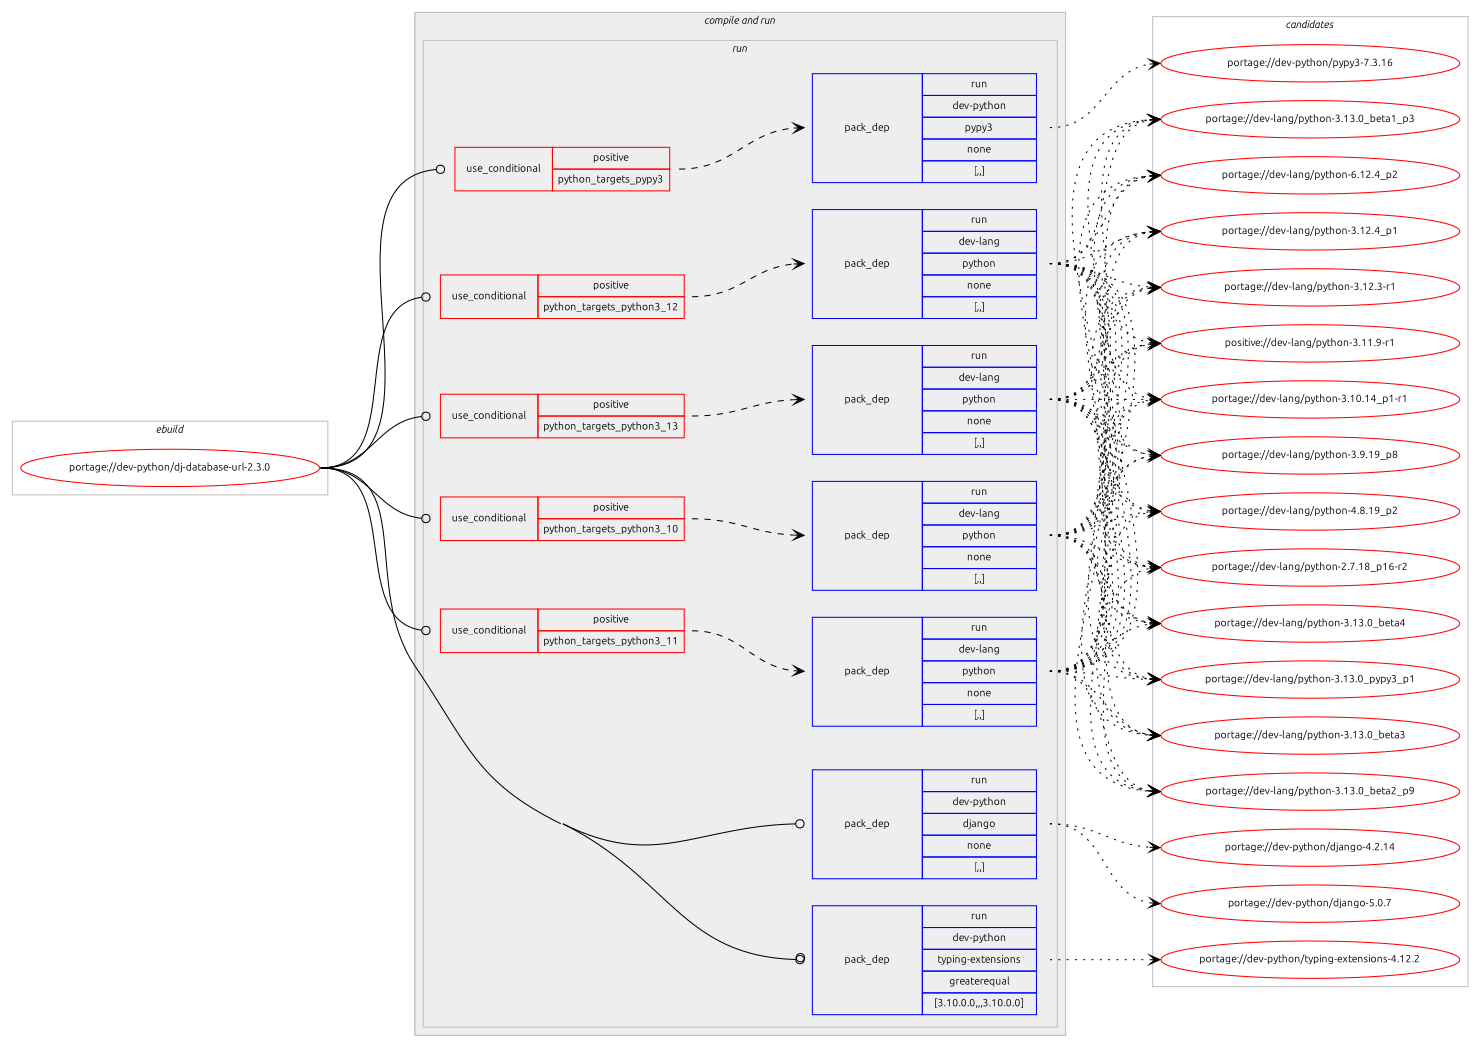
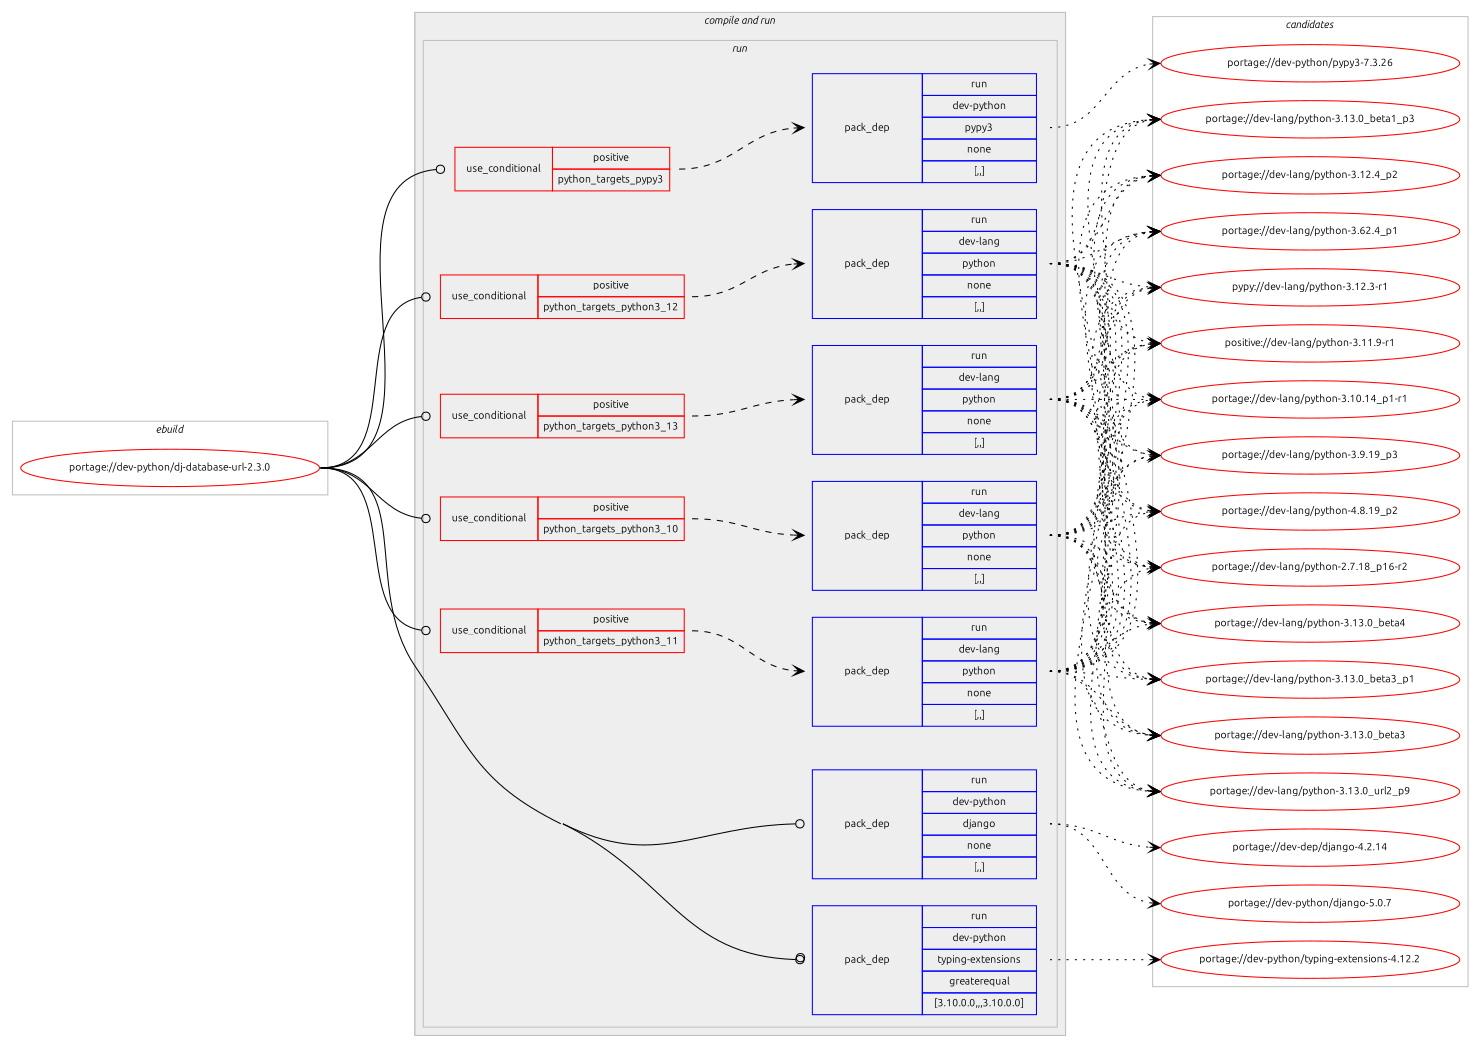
(1310, 63) -> (1310, 63)
(1310, 175) -> (1310, 175)
(1310, 231) -> (1310, 231)
(1310, 287) -> (1310, 287)
(1310, 455) -> (1310, 455)
(1310, 680) -> (1310, 680)
(1310, 792) -> (1310, 792)
(1310, 848) -> (1310, 848)
